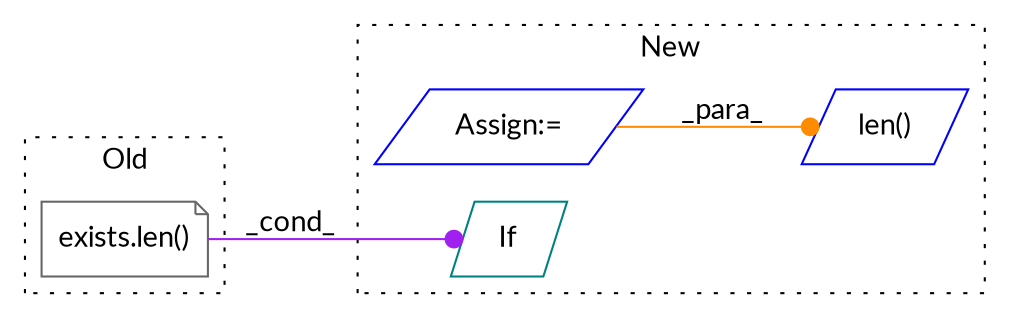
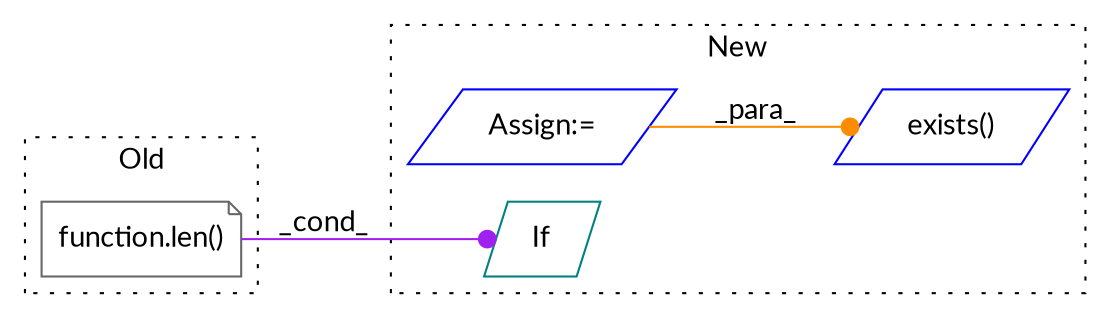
(885, 127) -> (952, 127)
(125, 239) -> (141, 239)
